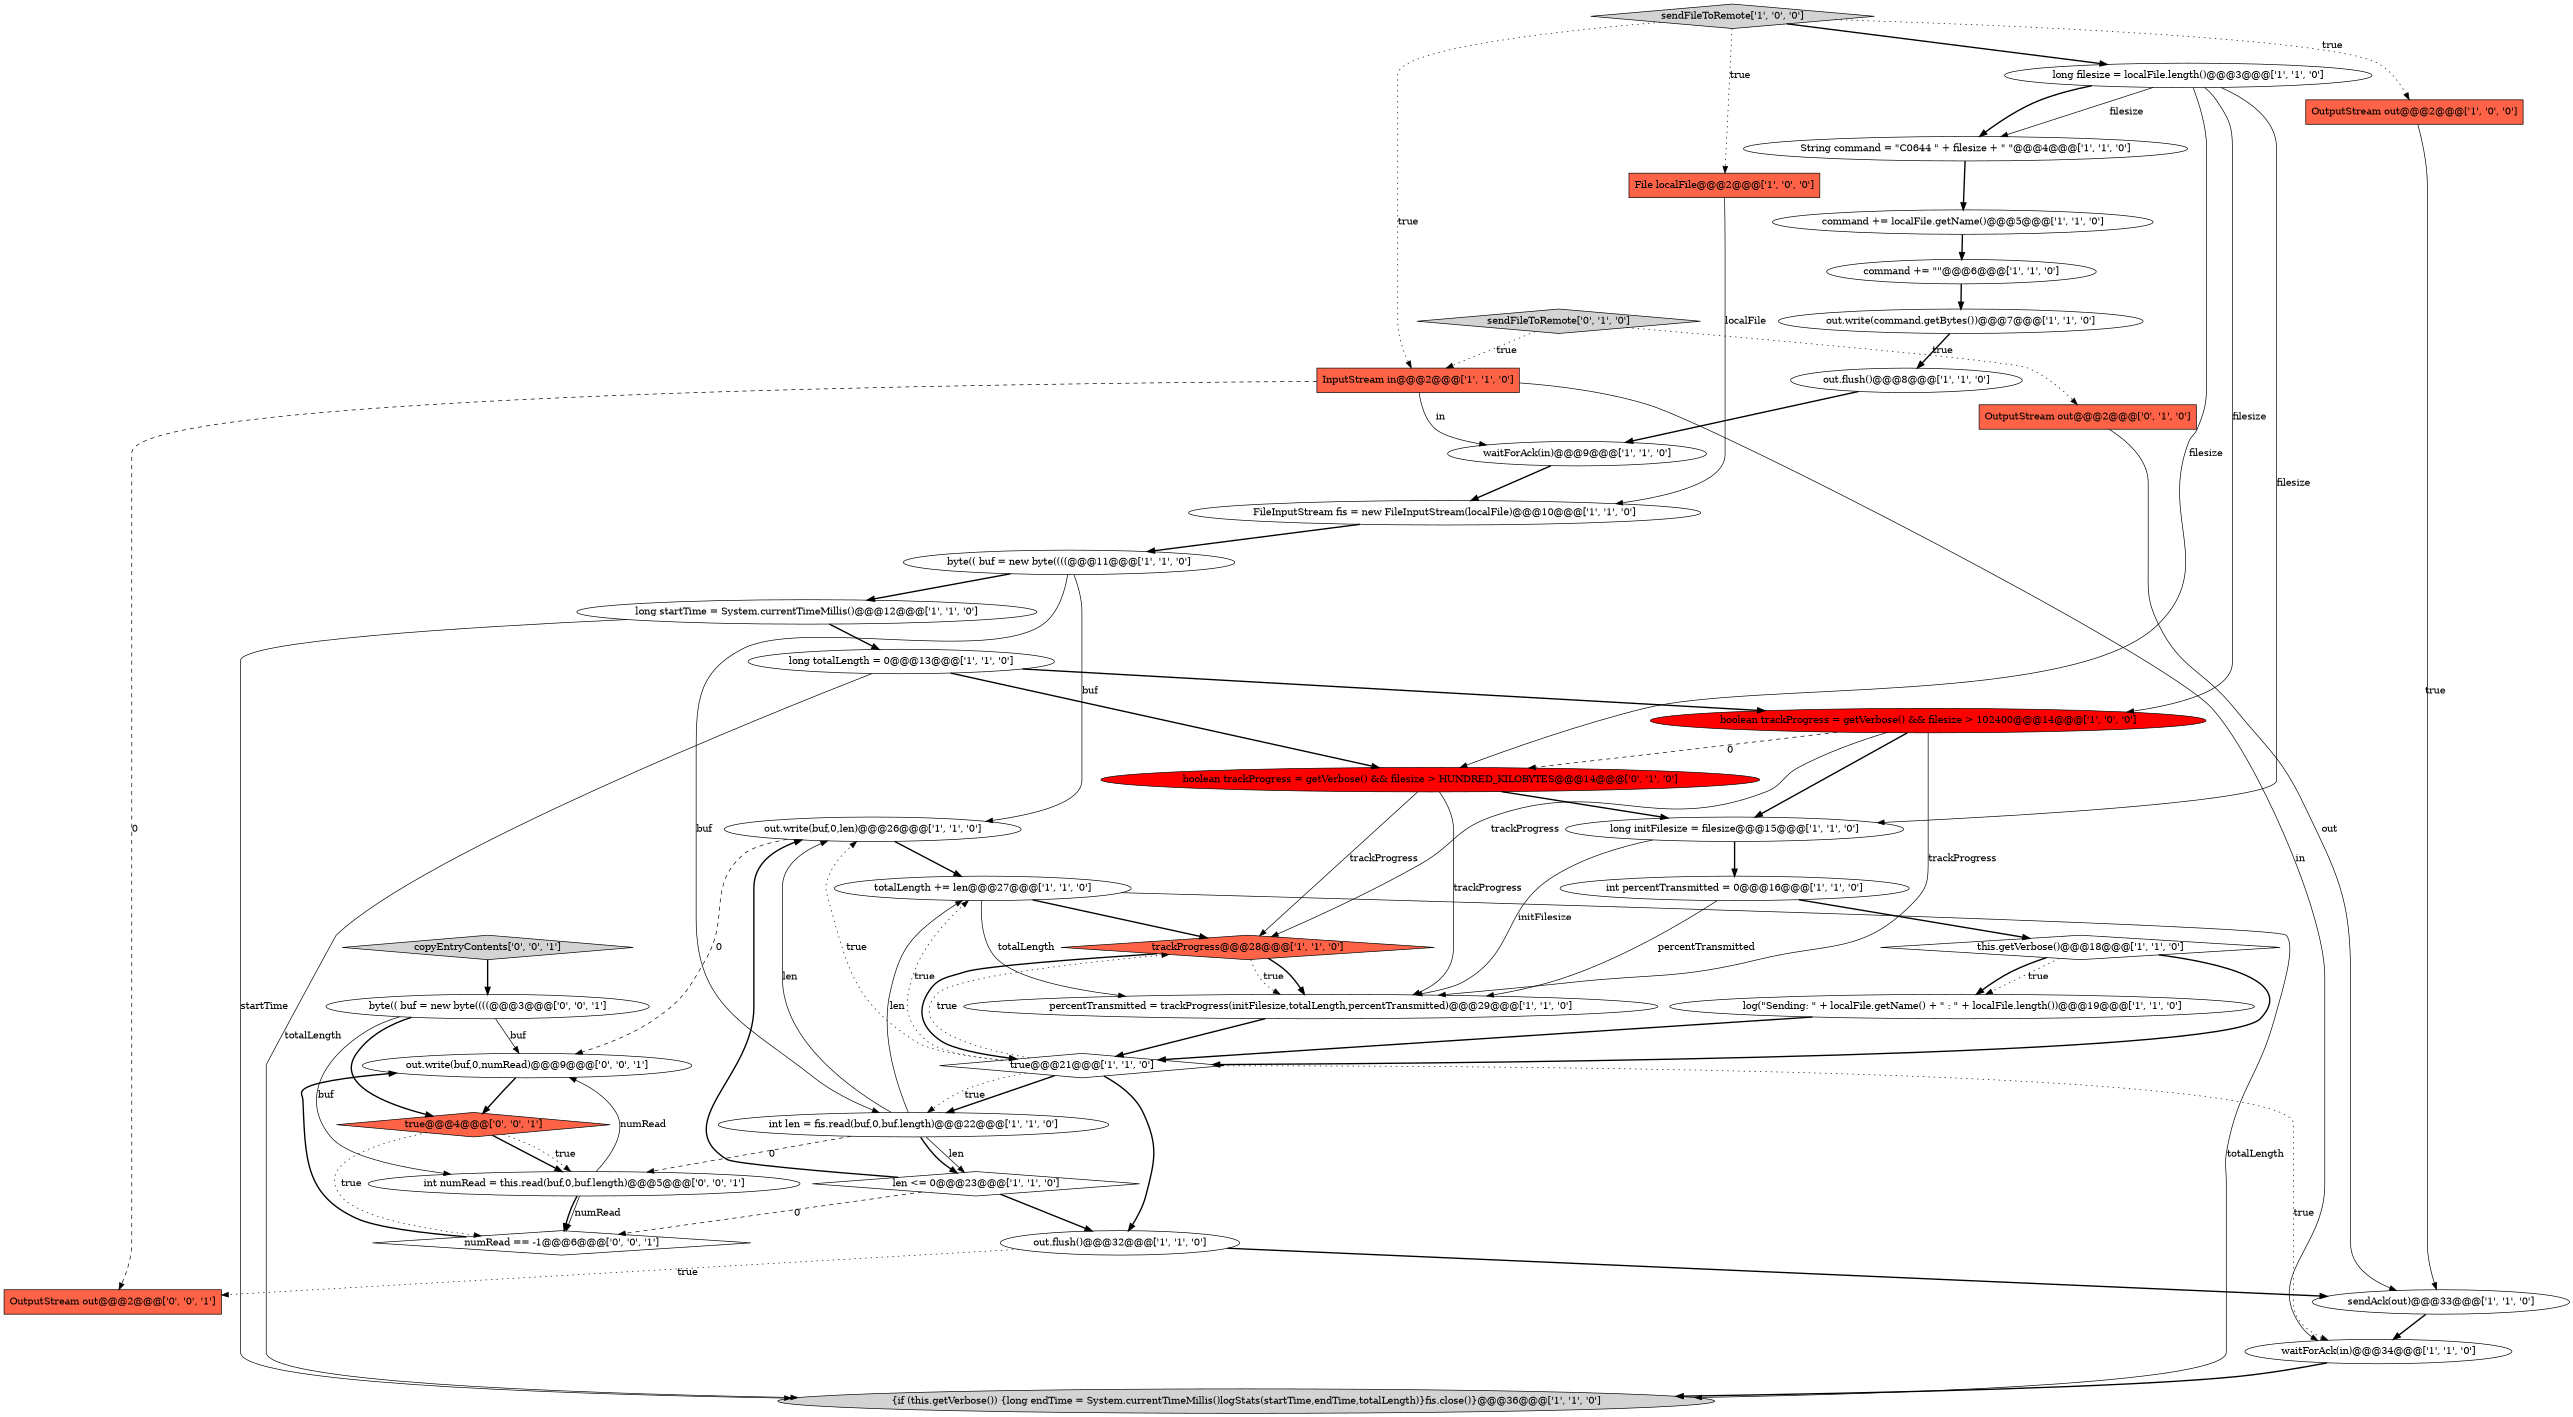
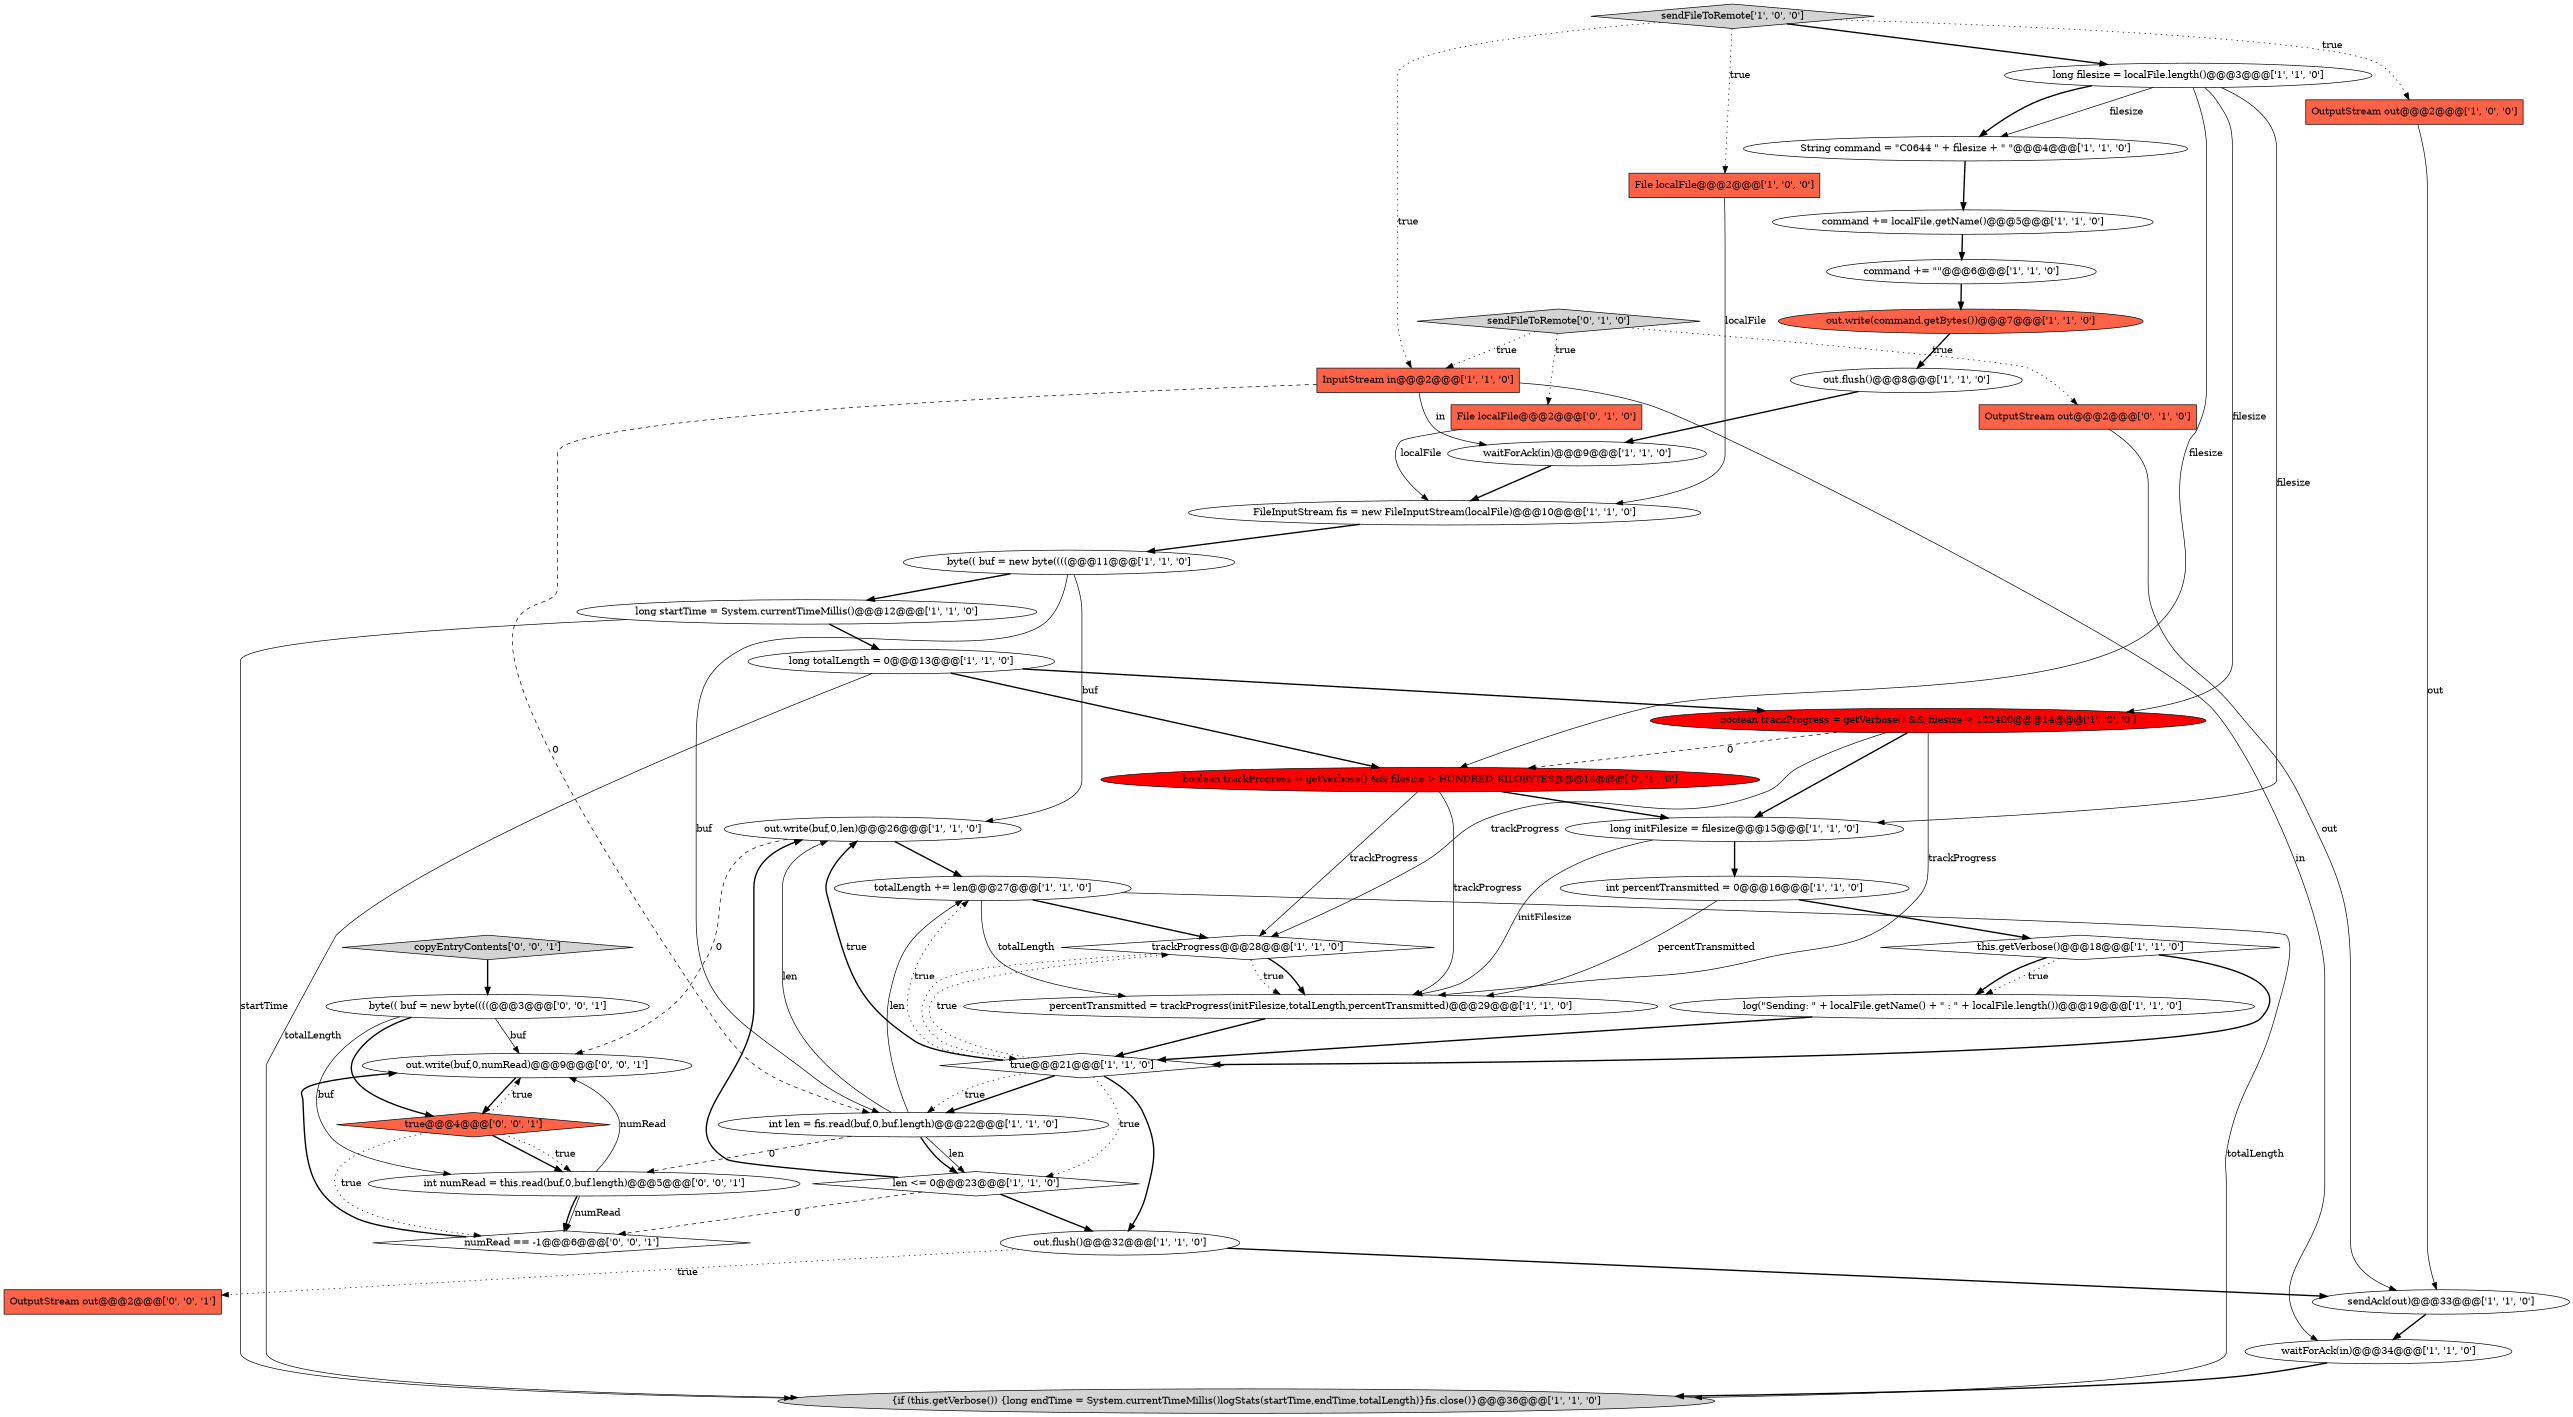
(1961, 321) -> (1961, 321)
(306, 415) -> (558, 480)
none -> (1546, 417)
(2435, 691) -> (2435, 691)
(1248, 947) -> (1248, 947)
(975, 970) -> (975, 970)
(863, 993) -> (863, 993)
(1874, 1075) -> (1113, 1139)
none -> (504, 1100)
